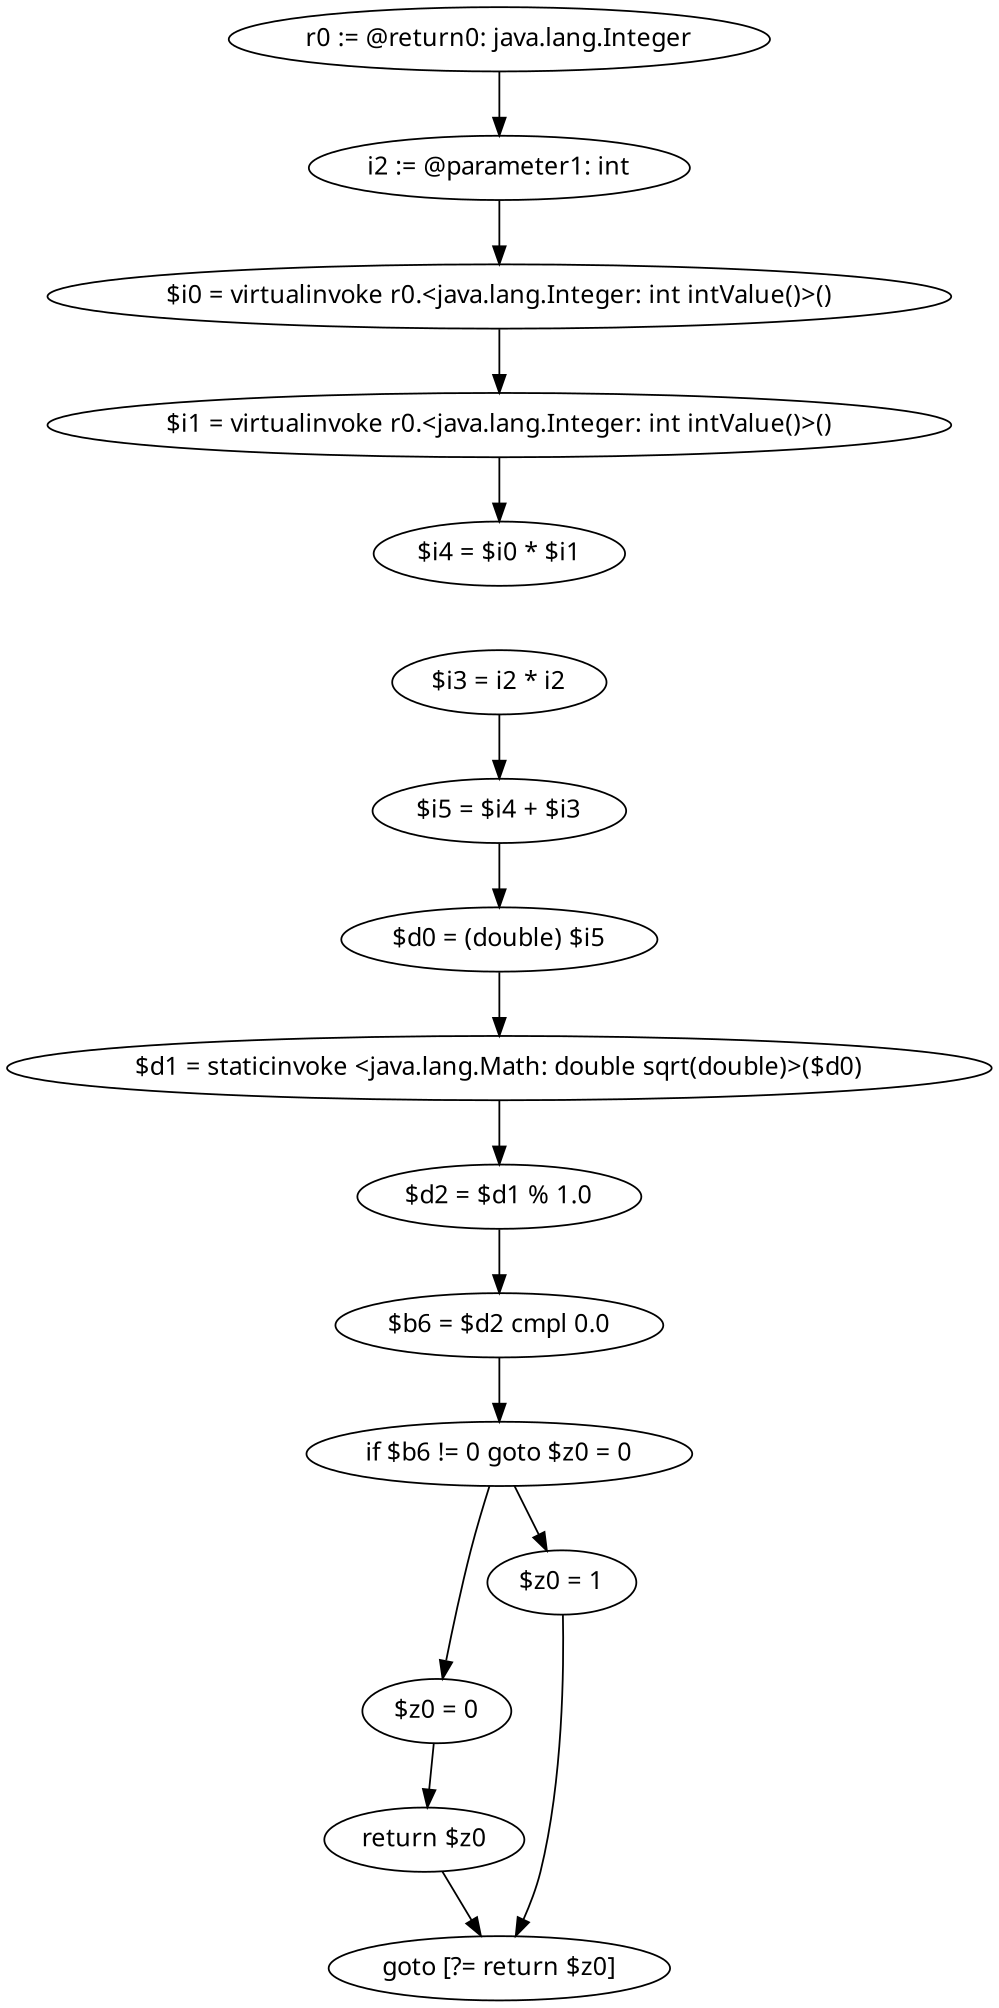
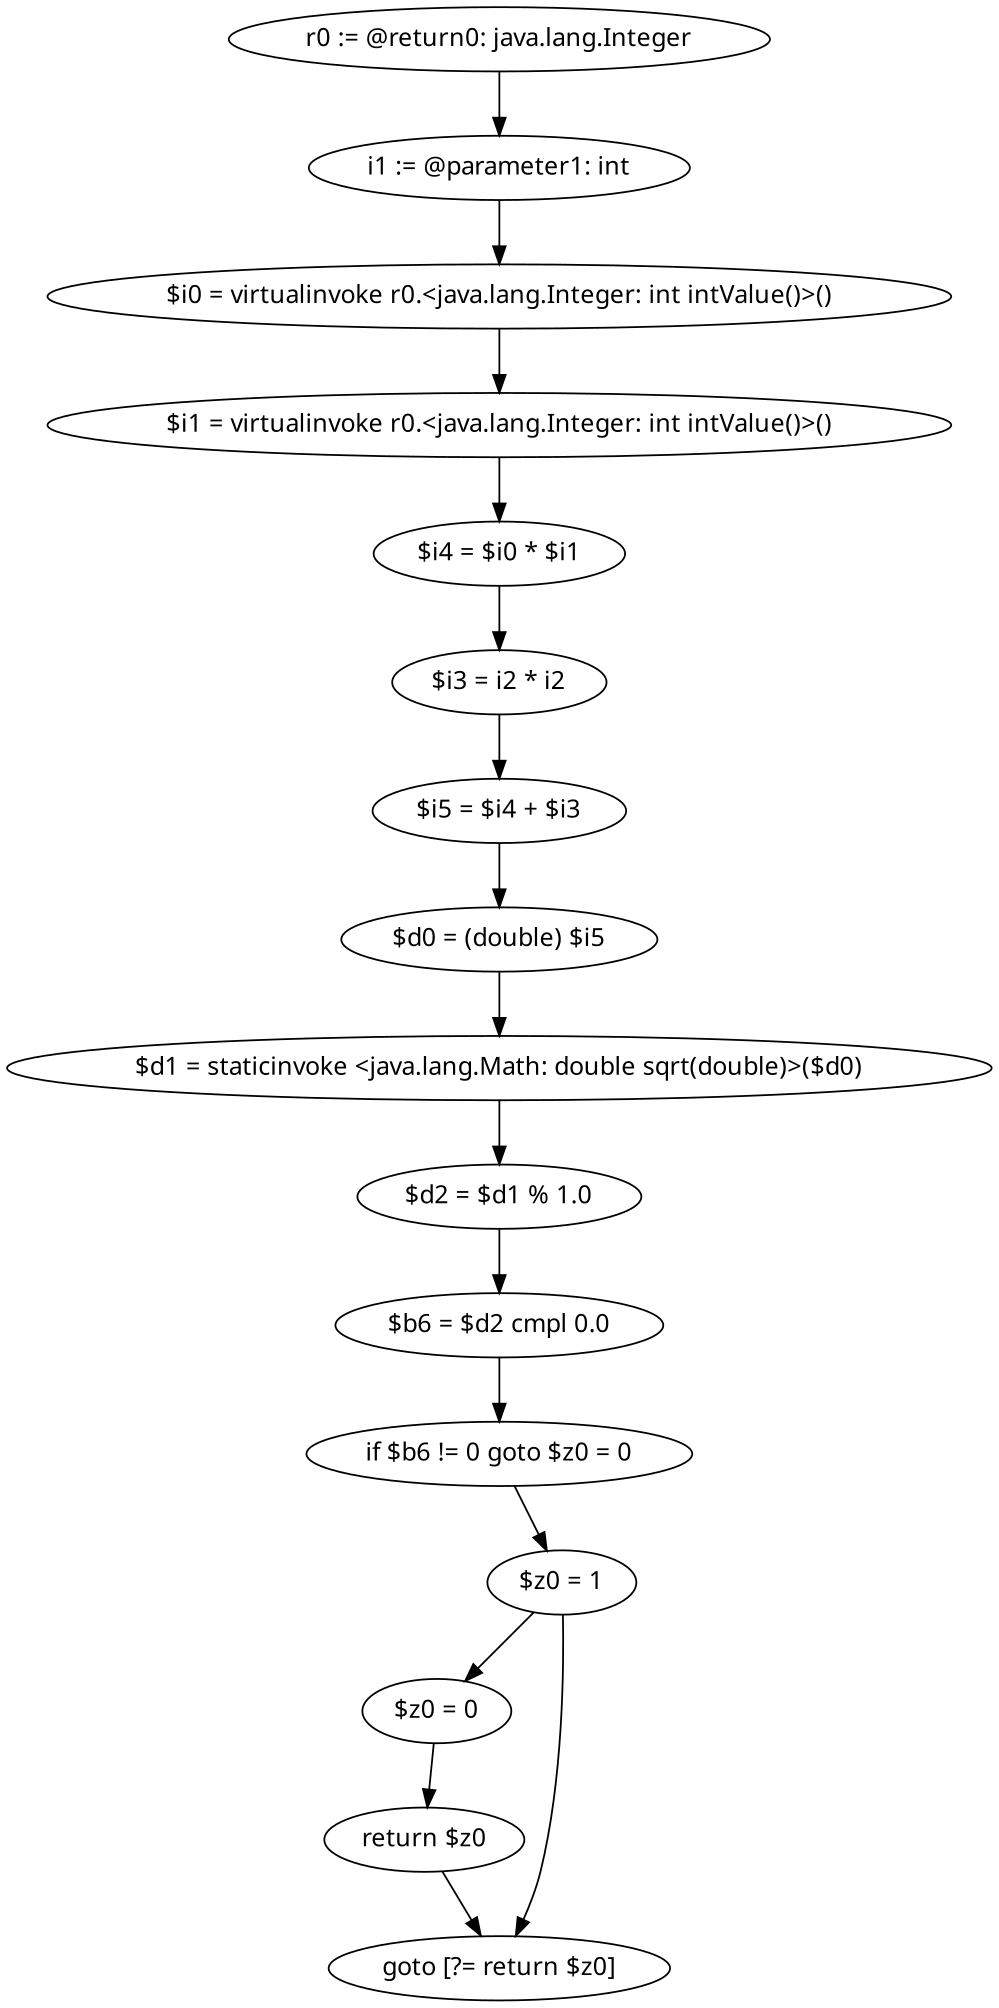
(499, 168) -> (499, 168)
none -> (499, 609)
(465, 1573) -> (506, 1641)
